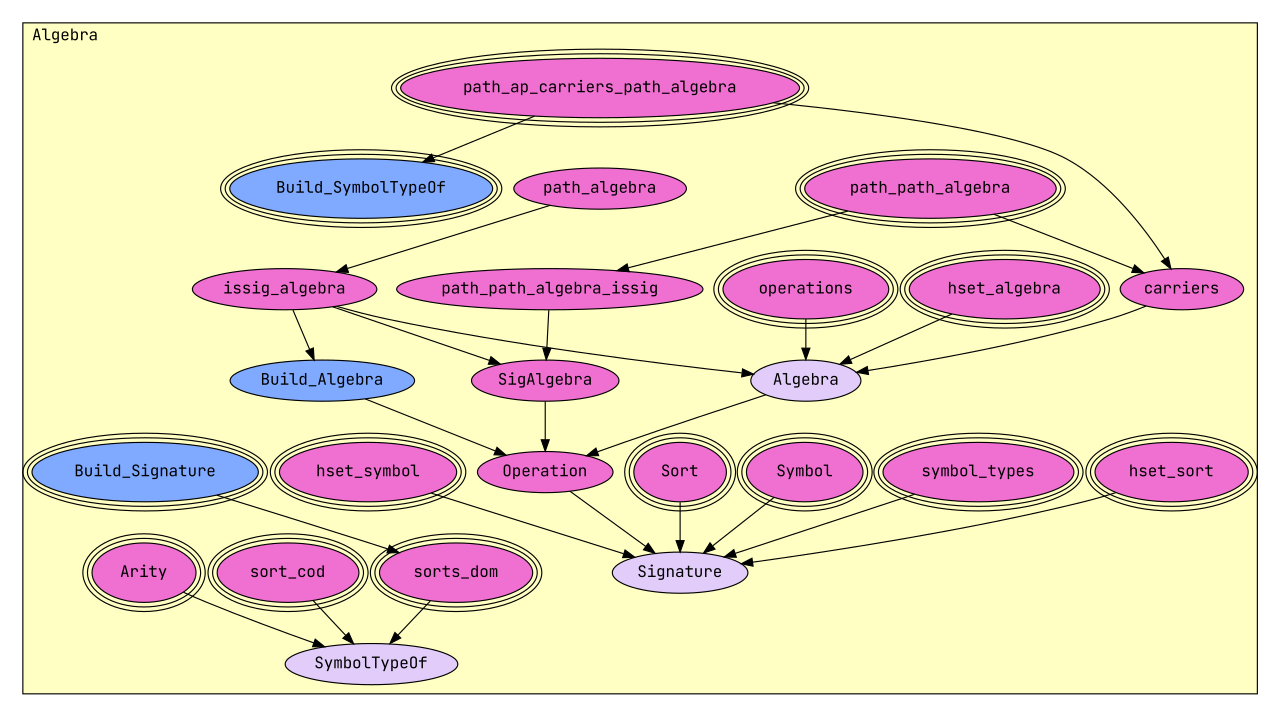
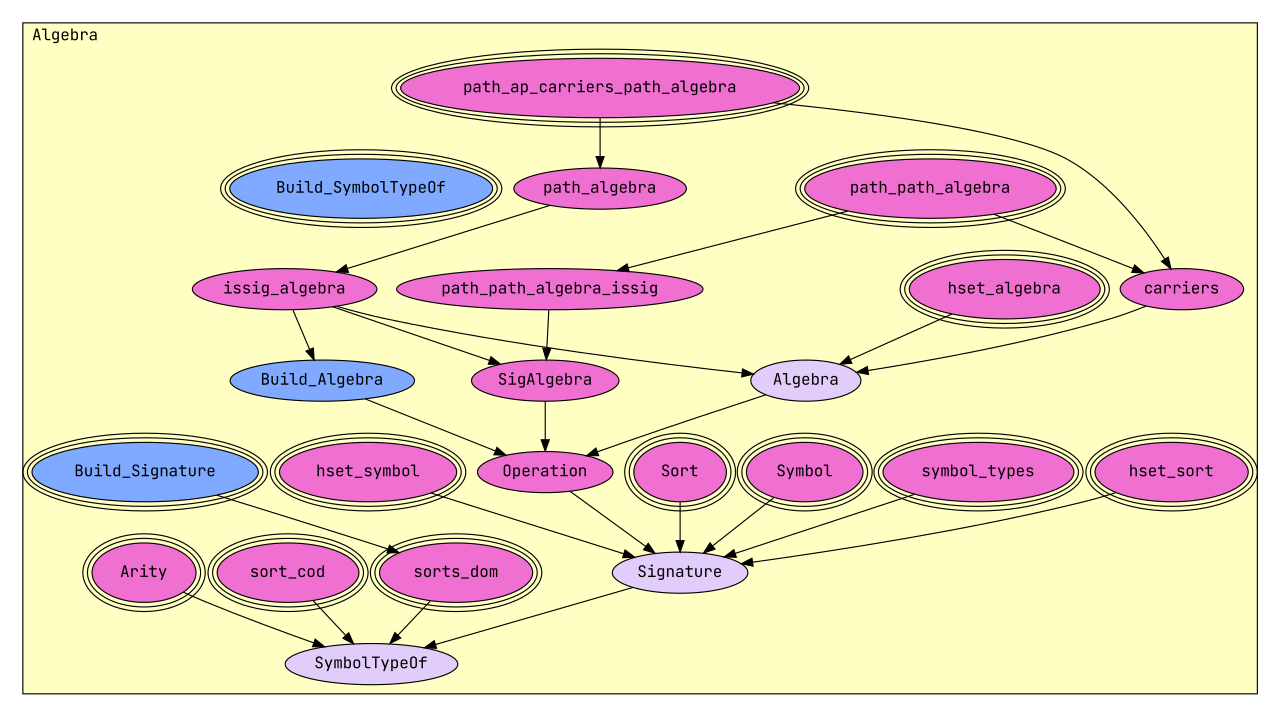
(484, 137) -> (600, 137)
(806, 289) -> none
none -> (534, 616)
